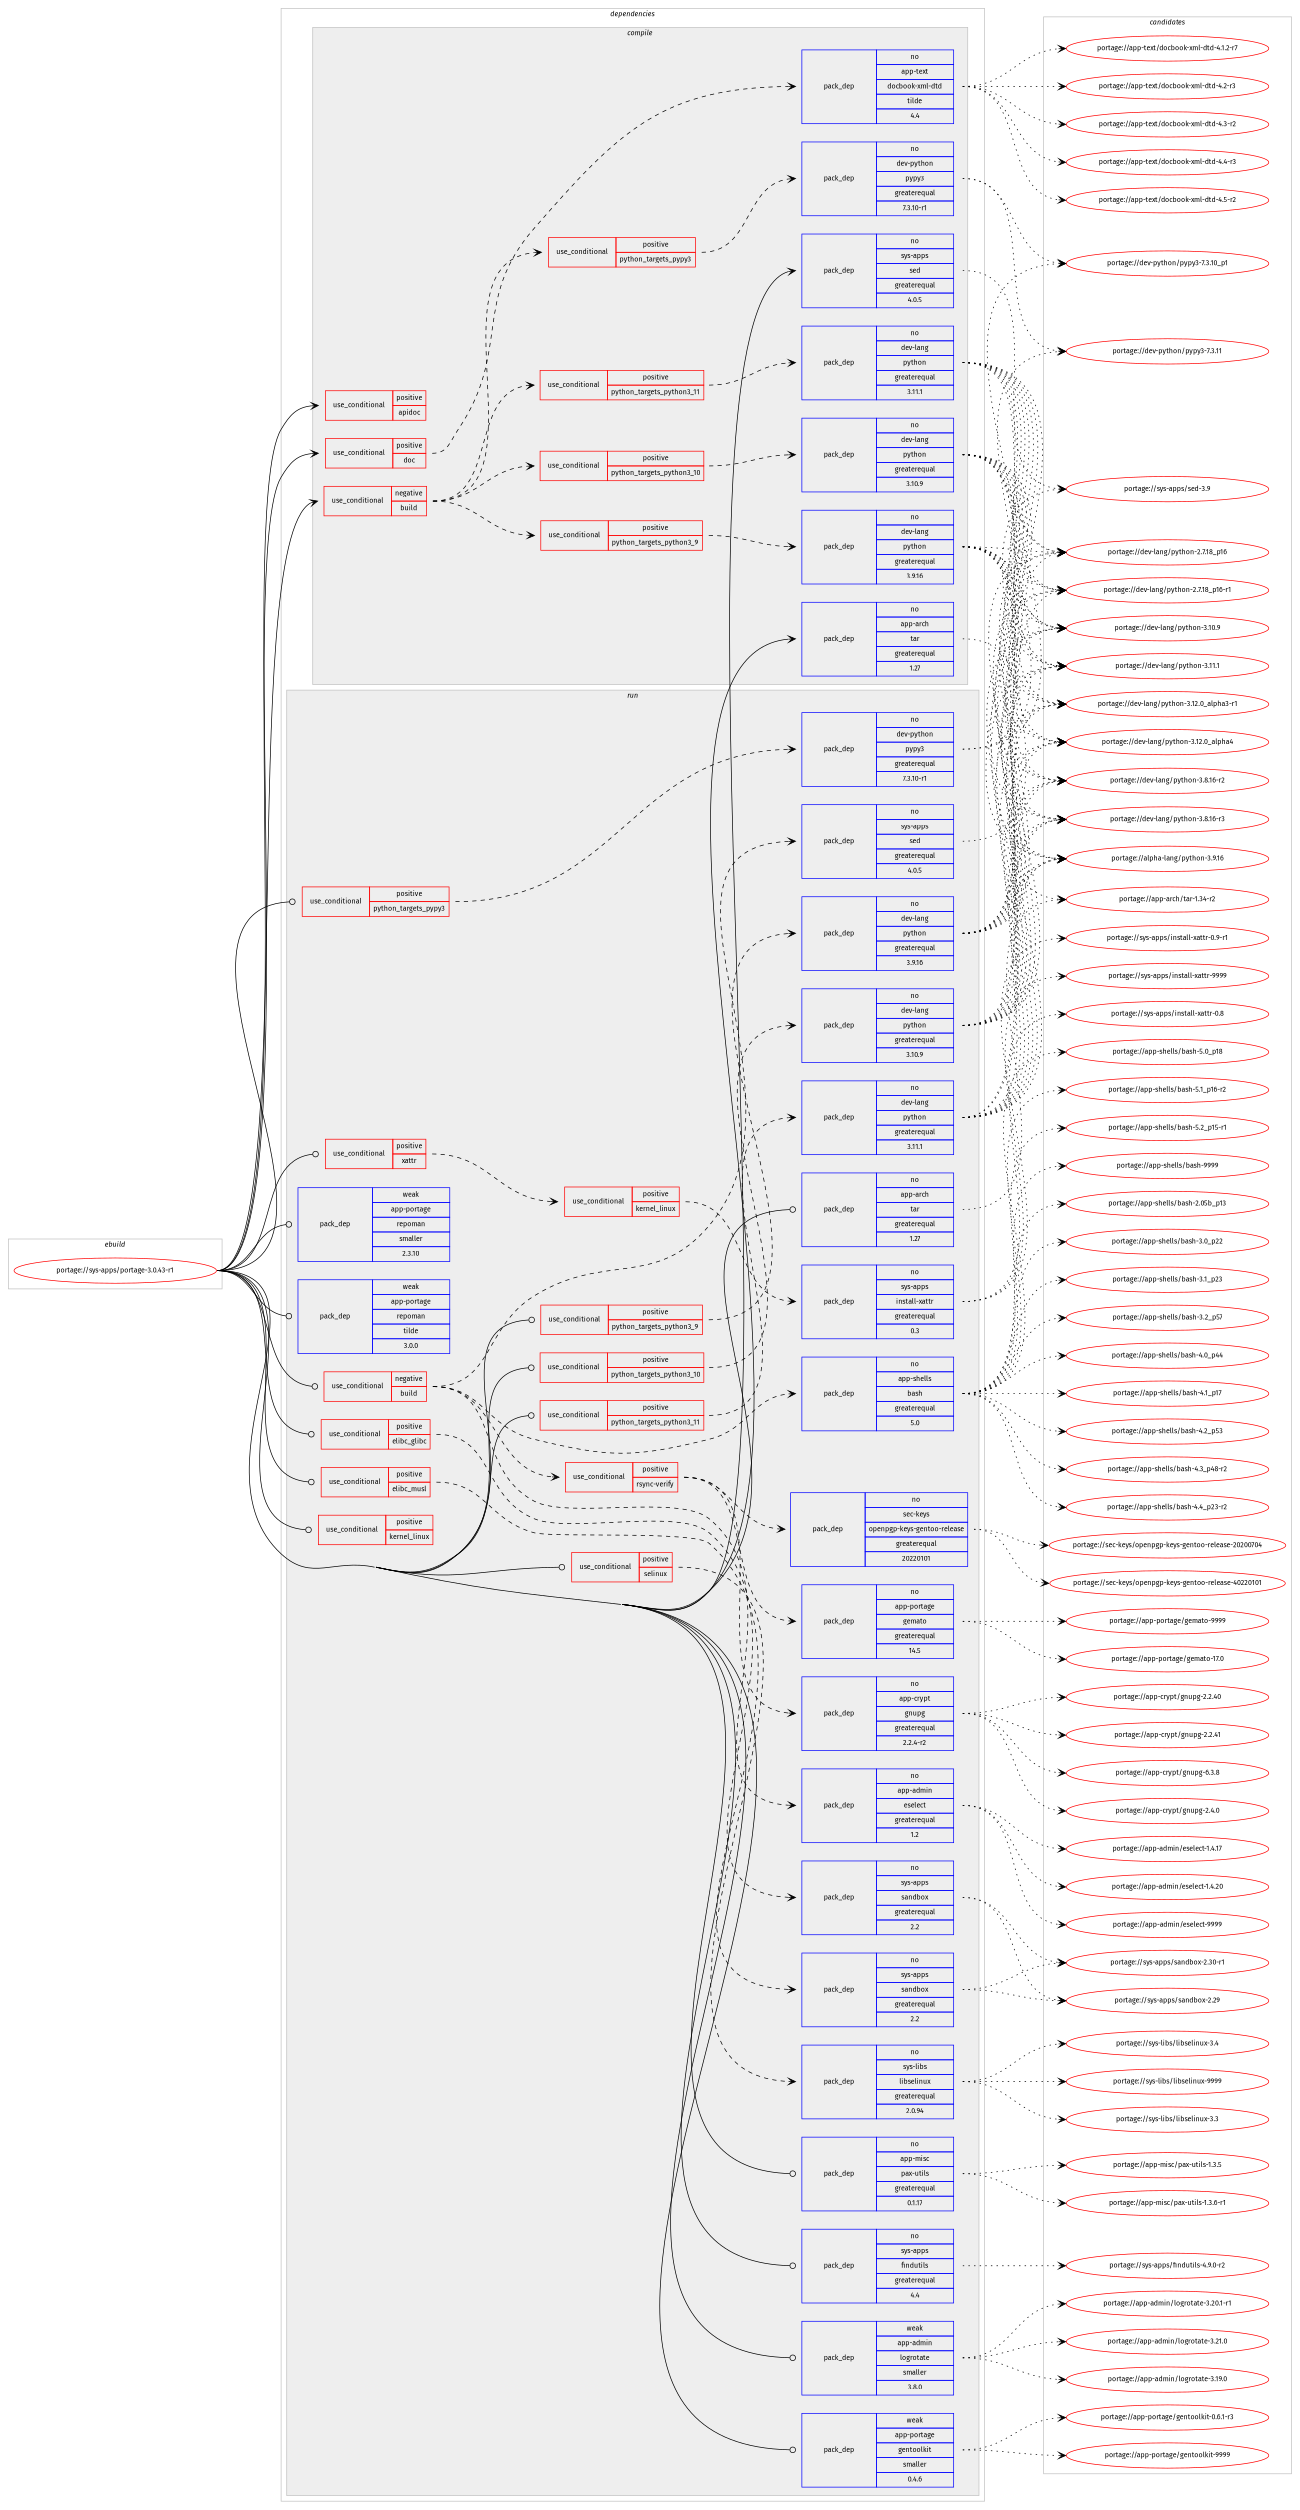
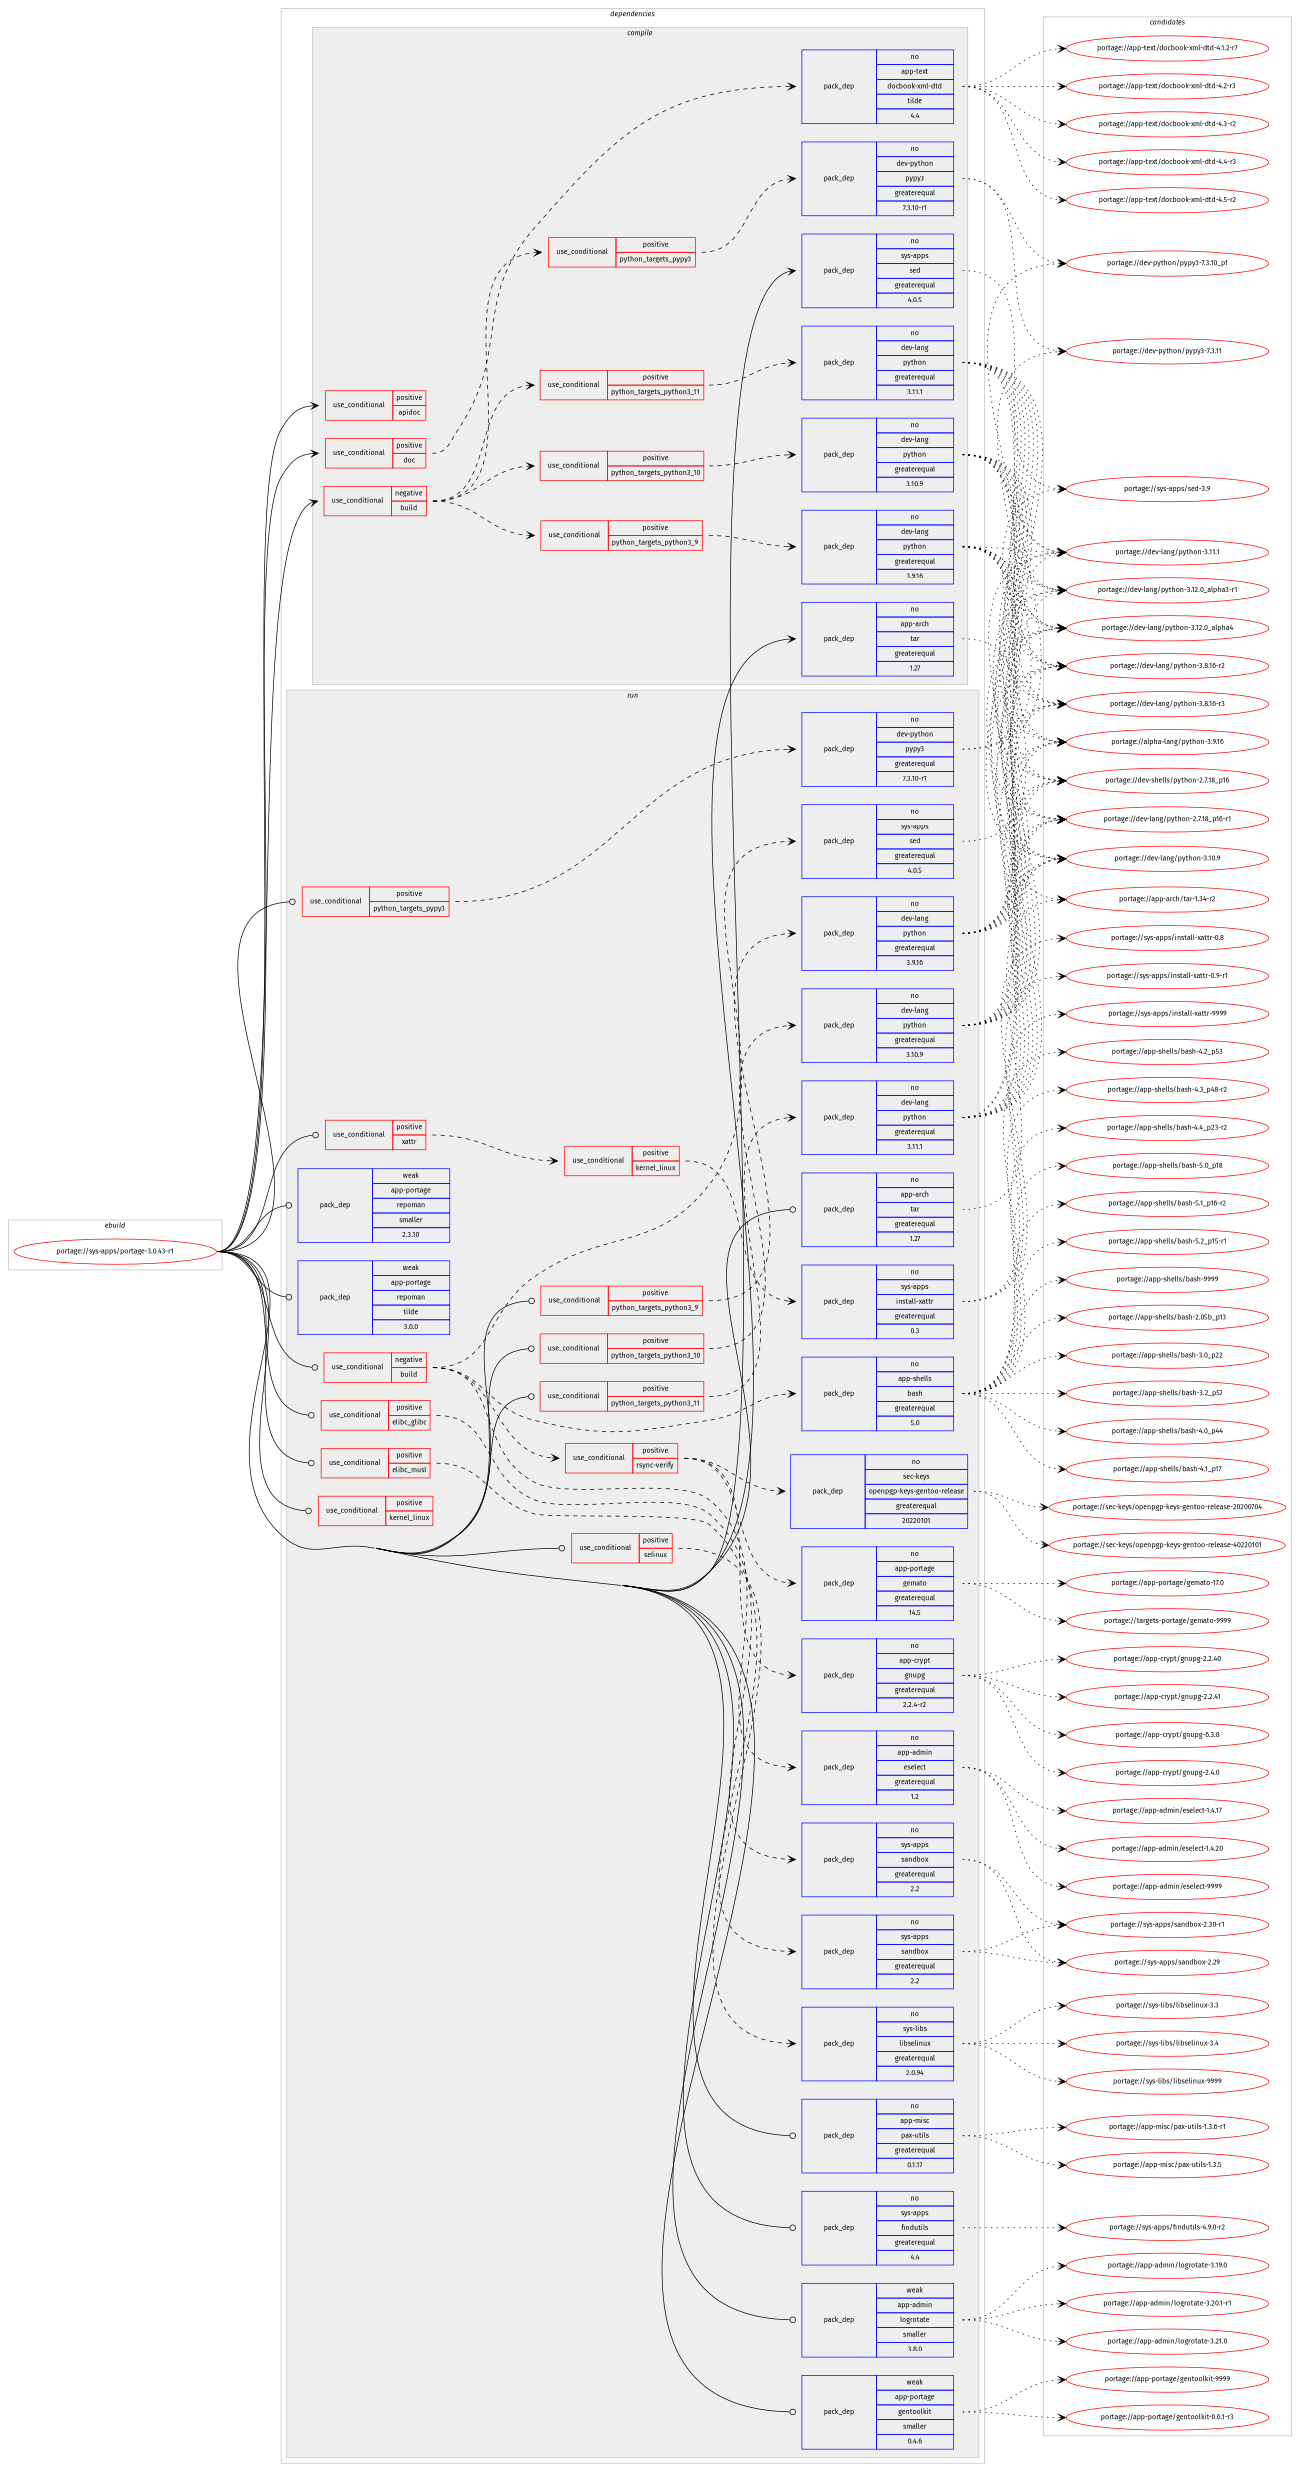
(1168, 552) -> (1168, 781)
(1168, 1280) -> none
(1168, 1621) -> (1168, 1621)
